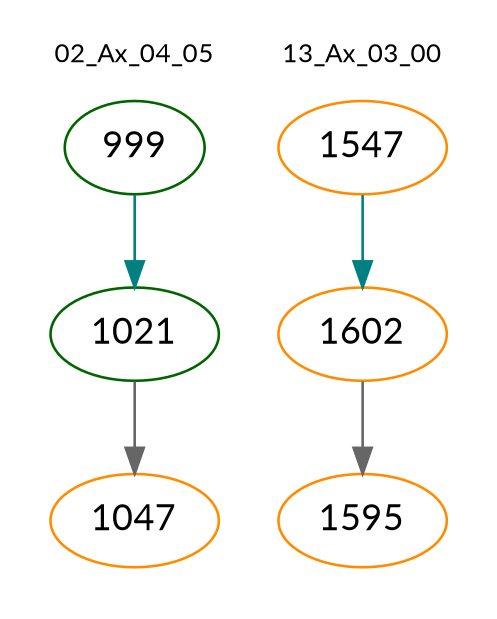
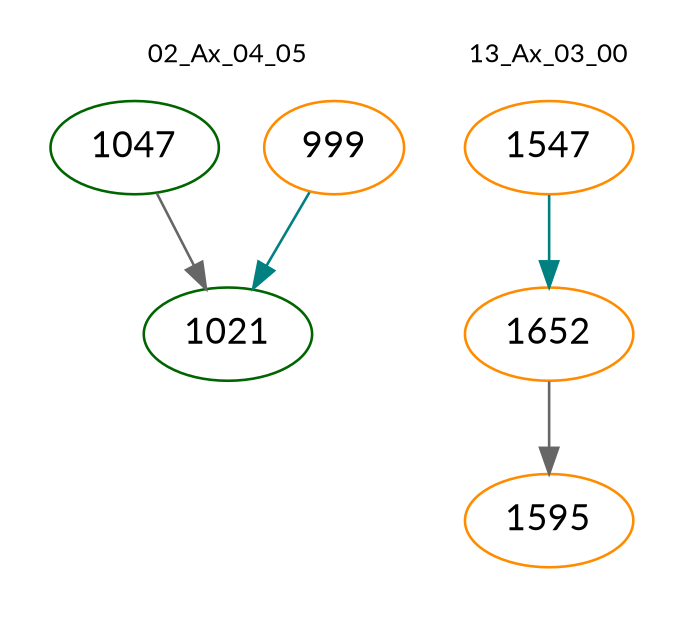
(135, 148) -> (334, 148)
(363, 334) -> (549, 334)
(135, 415) -> (175, 230)
(135, 521) -> (135, 148)
